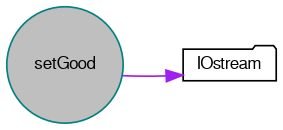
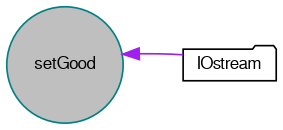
(144, 76) -> (161, 54)
